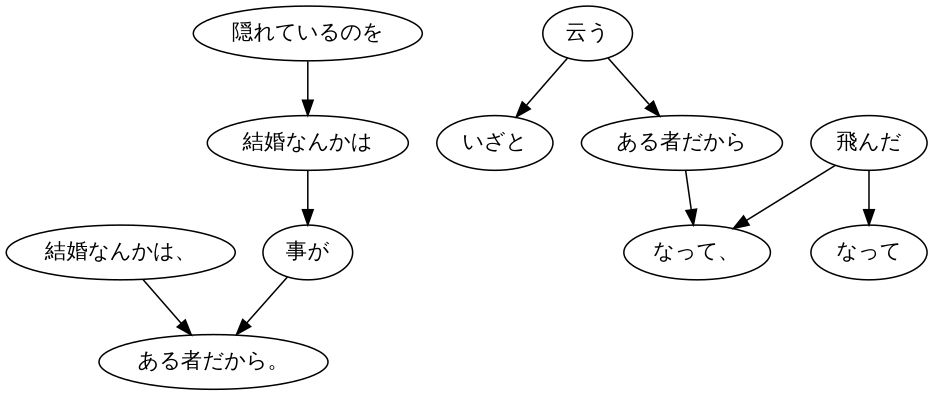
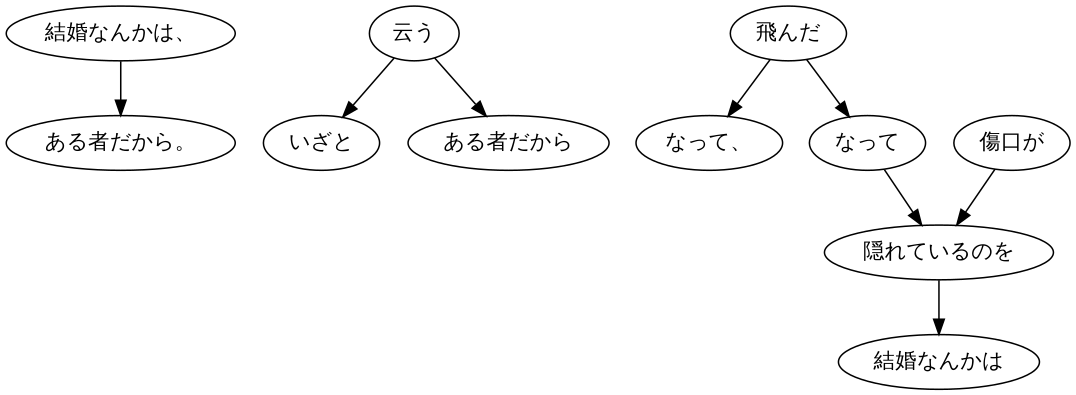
none -> (1012, 143)
(688, 190) -> none
none -> (899, 191)
(308, 252) -> none
